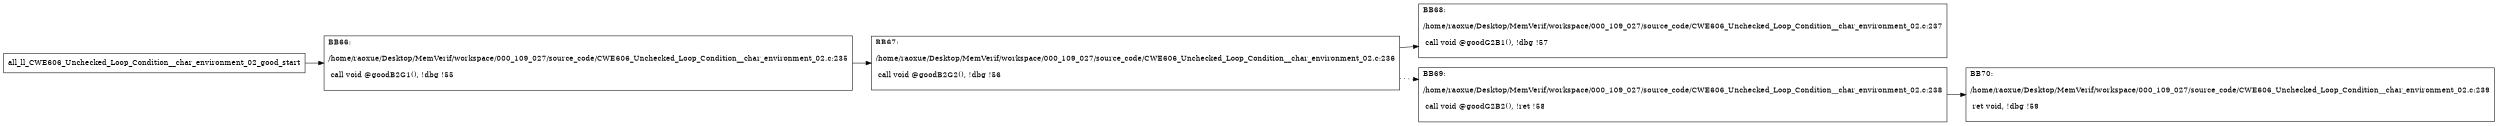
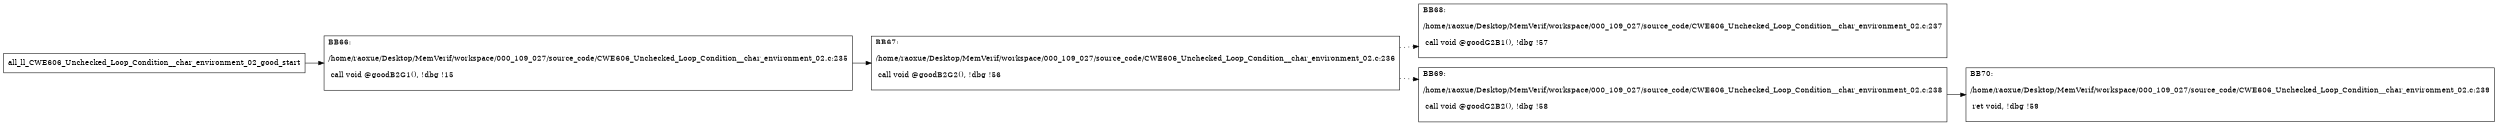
(1407, 47) -> (1407, 47)
(391, 75) -> (391, 75)
(1484, 107) -> (1486, 107)
